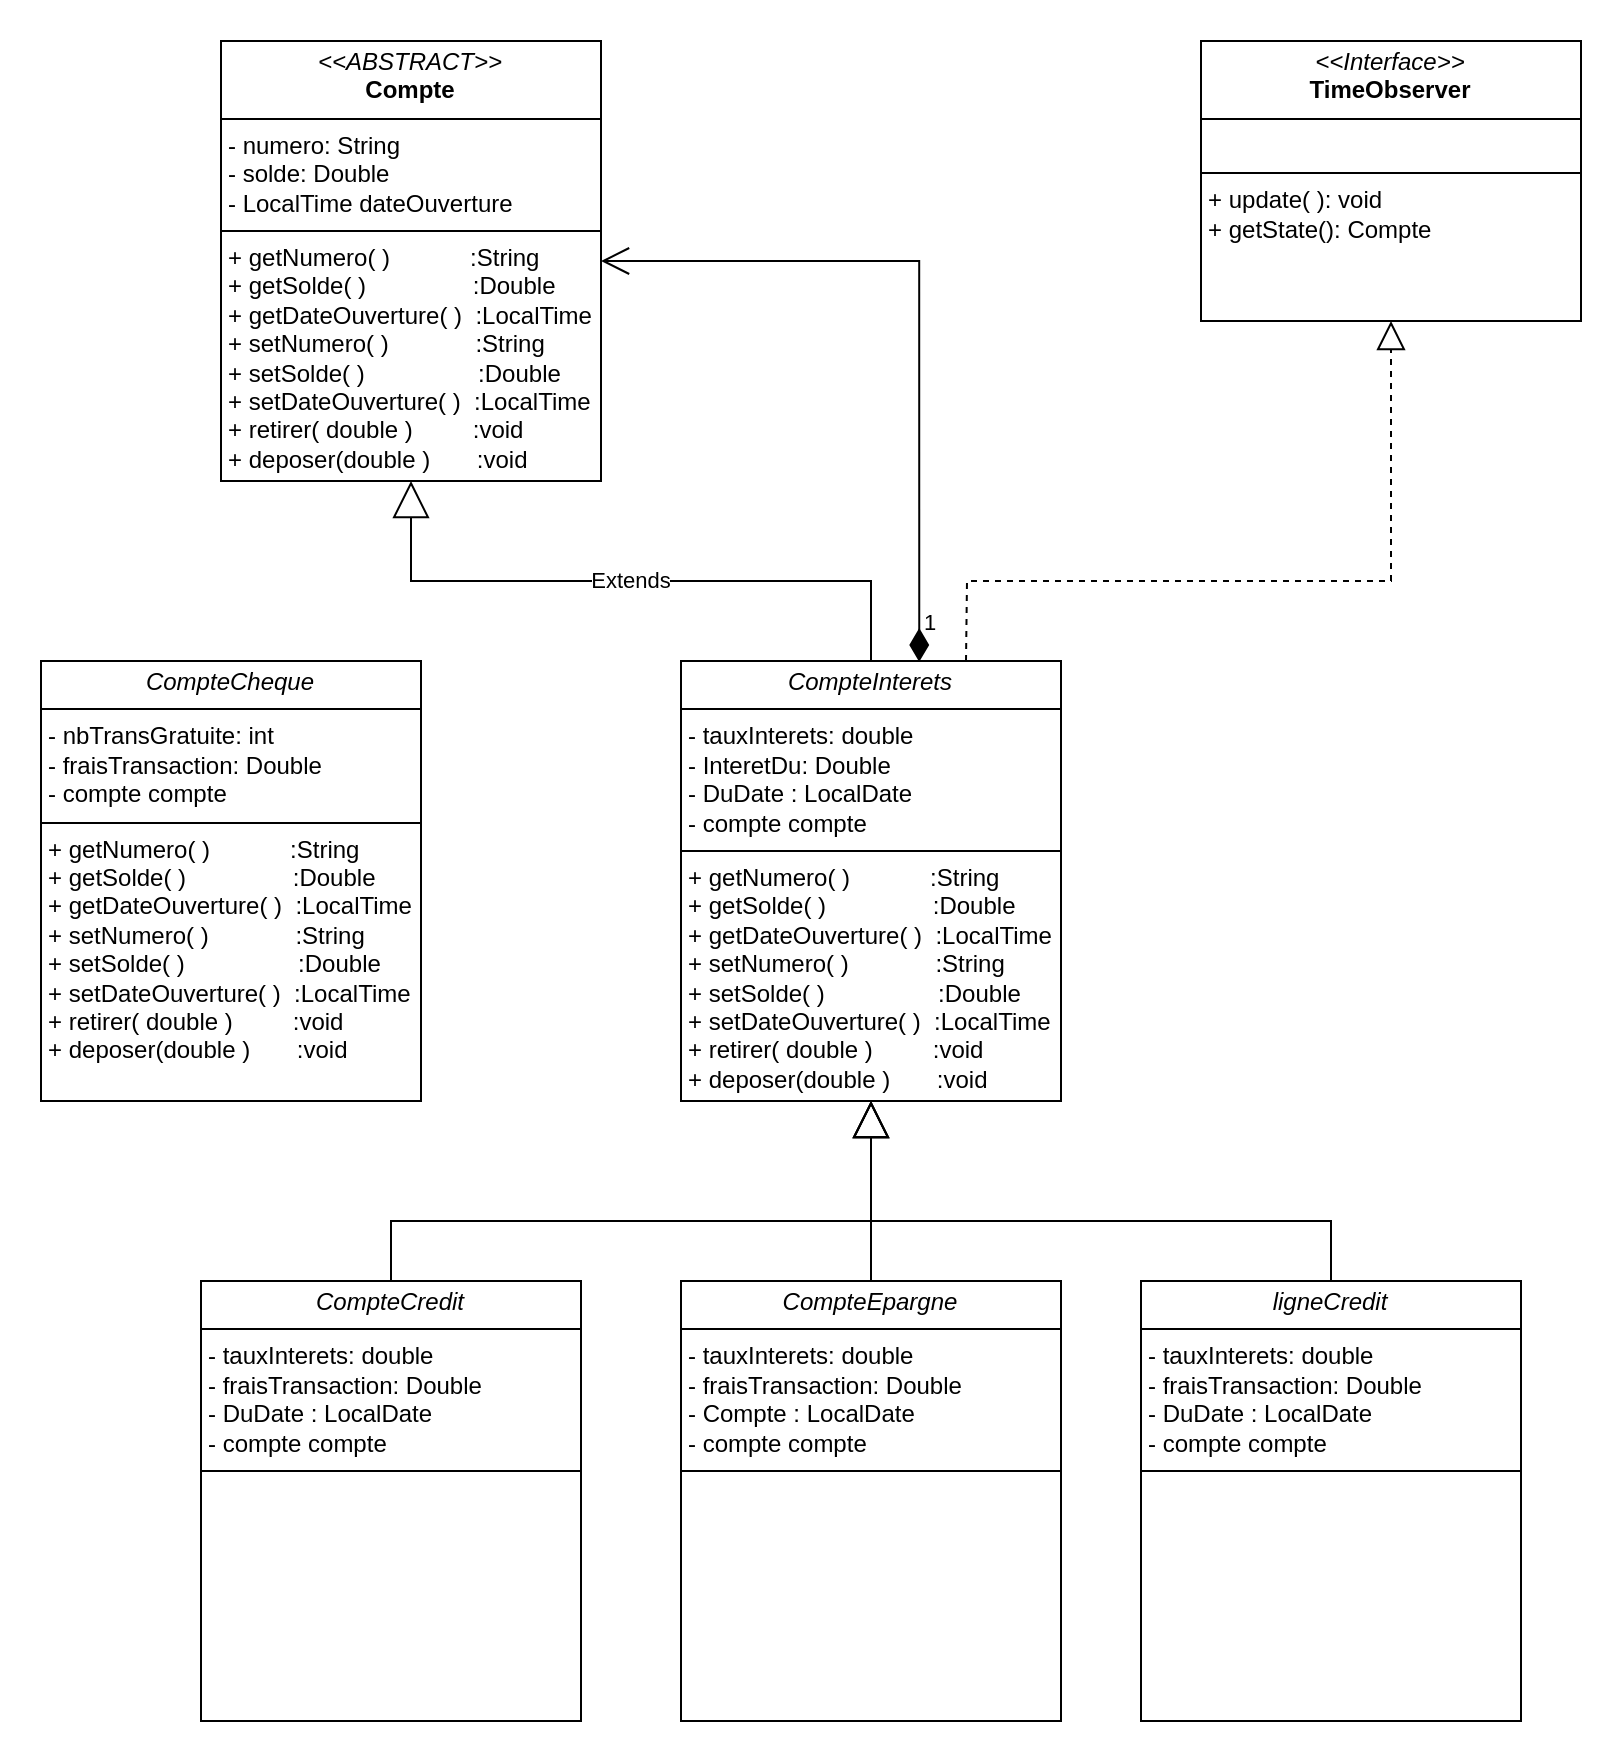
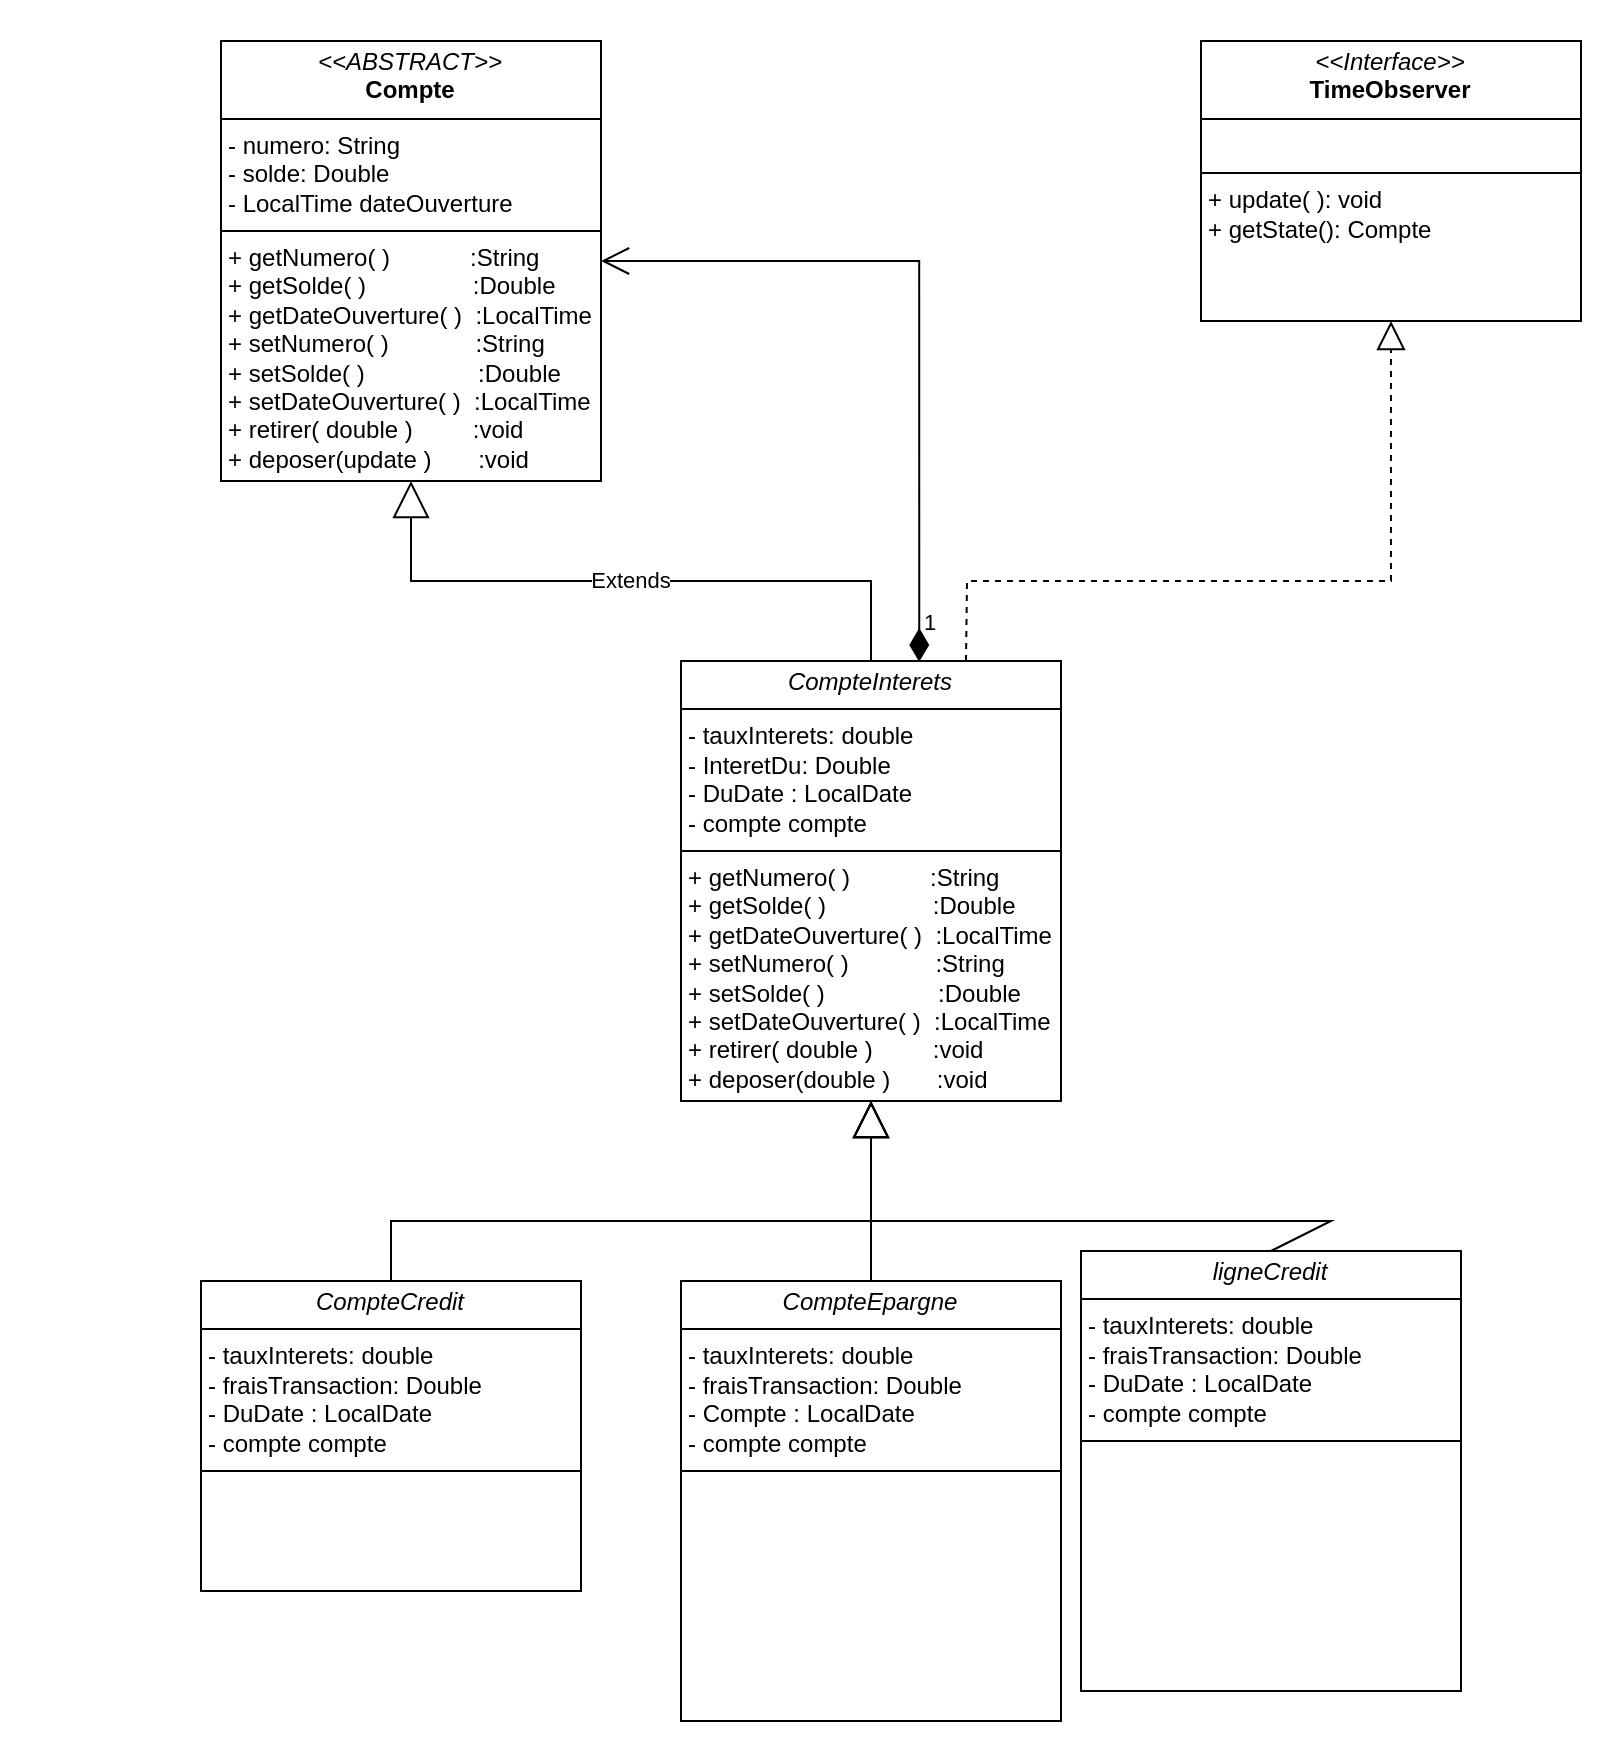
(413, 300) -> (413, 300)
(231, 881) -> none
(391, 1501) -> (391, 1436)
(1331, 1501) -> (1271, 1471)
